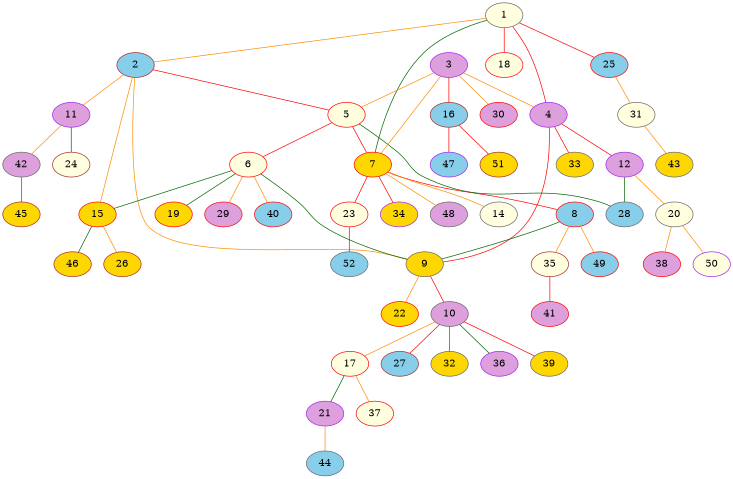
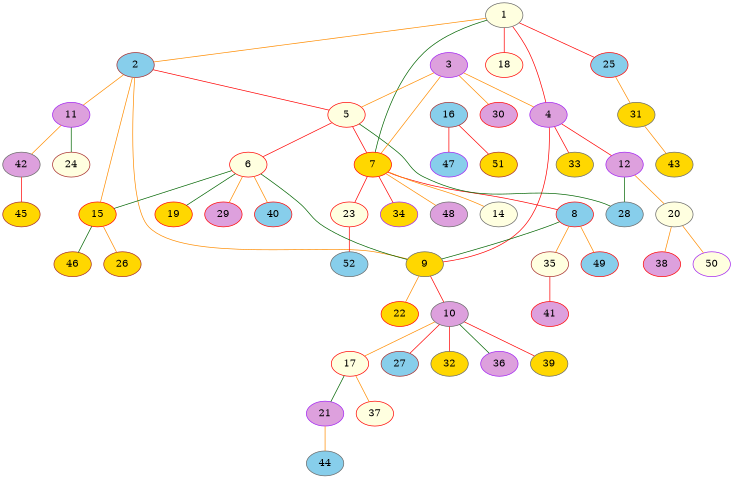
(449, 90) -> none
(636, 115) -> (636, 115)
